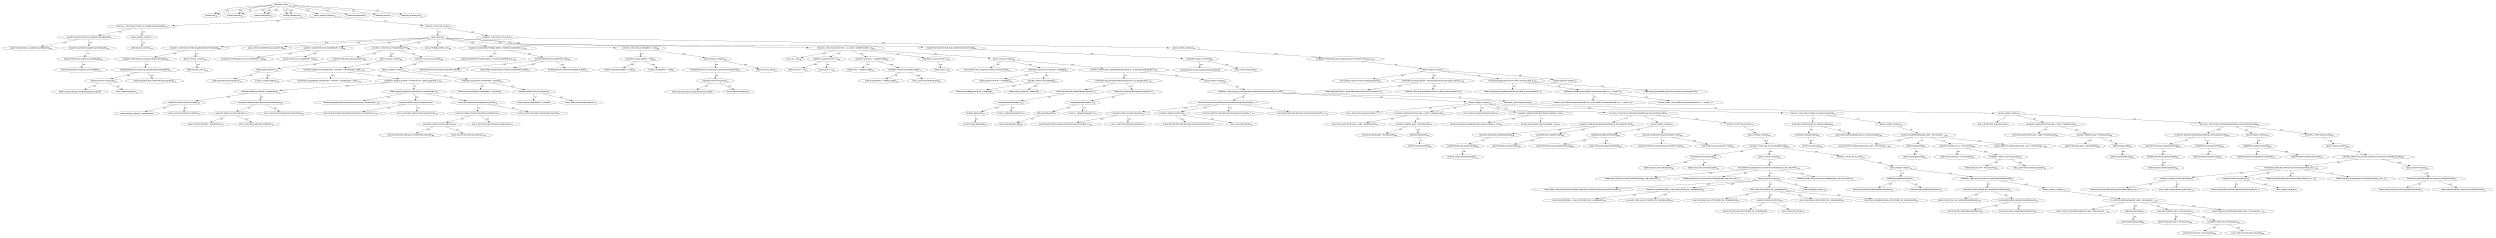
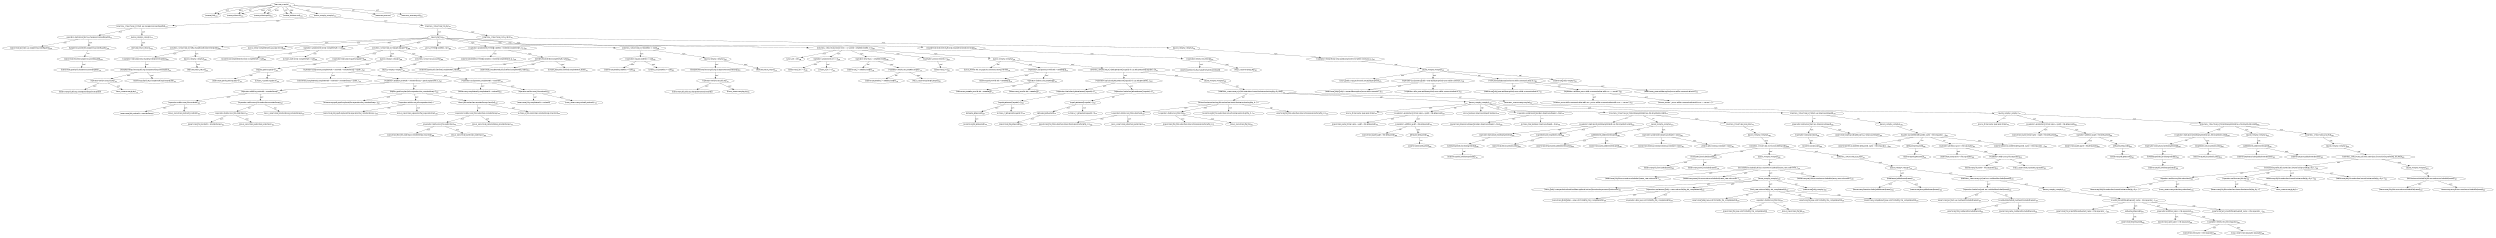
(356, 16) -> none
